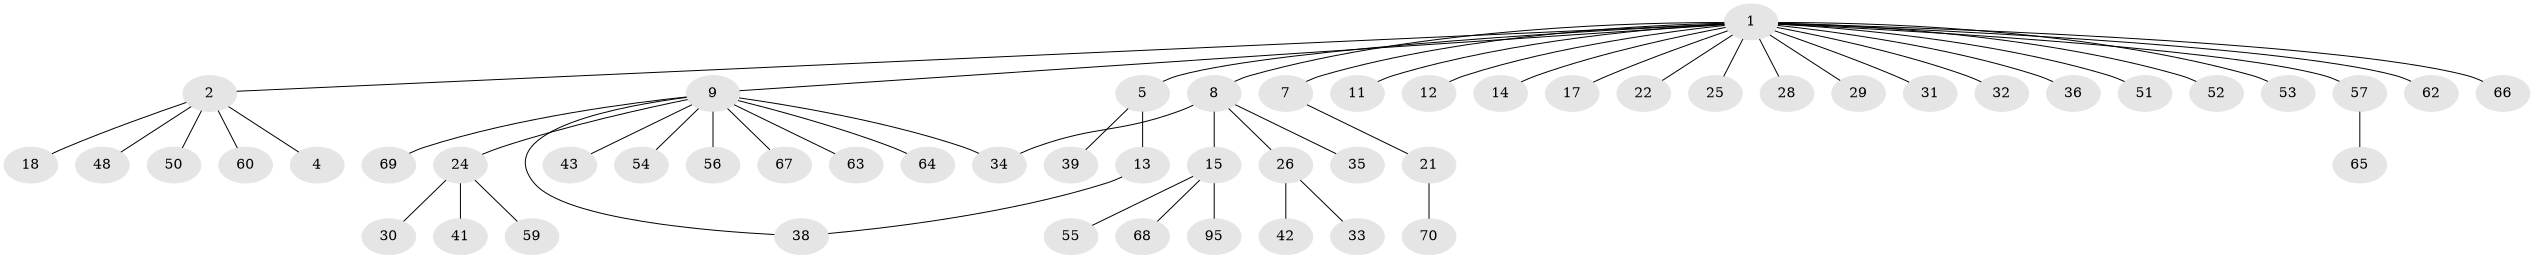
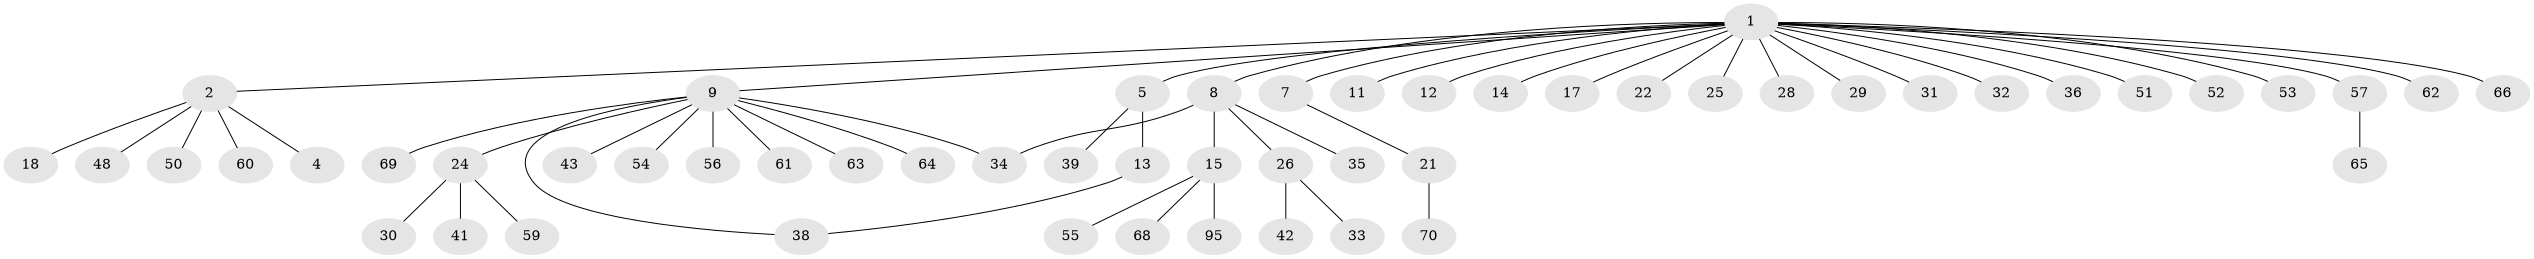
(785, 165) -> (785, 165)
